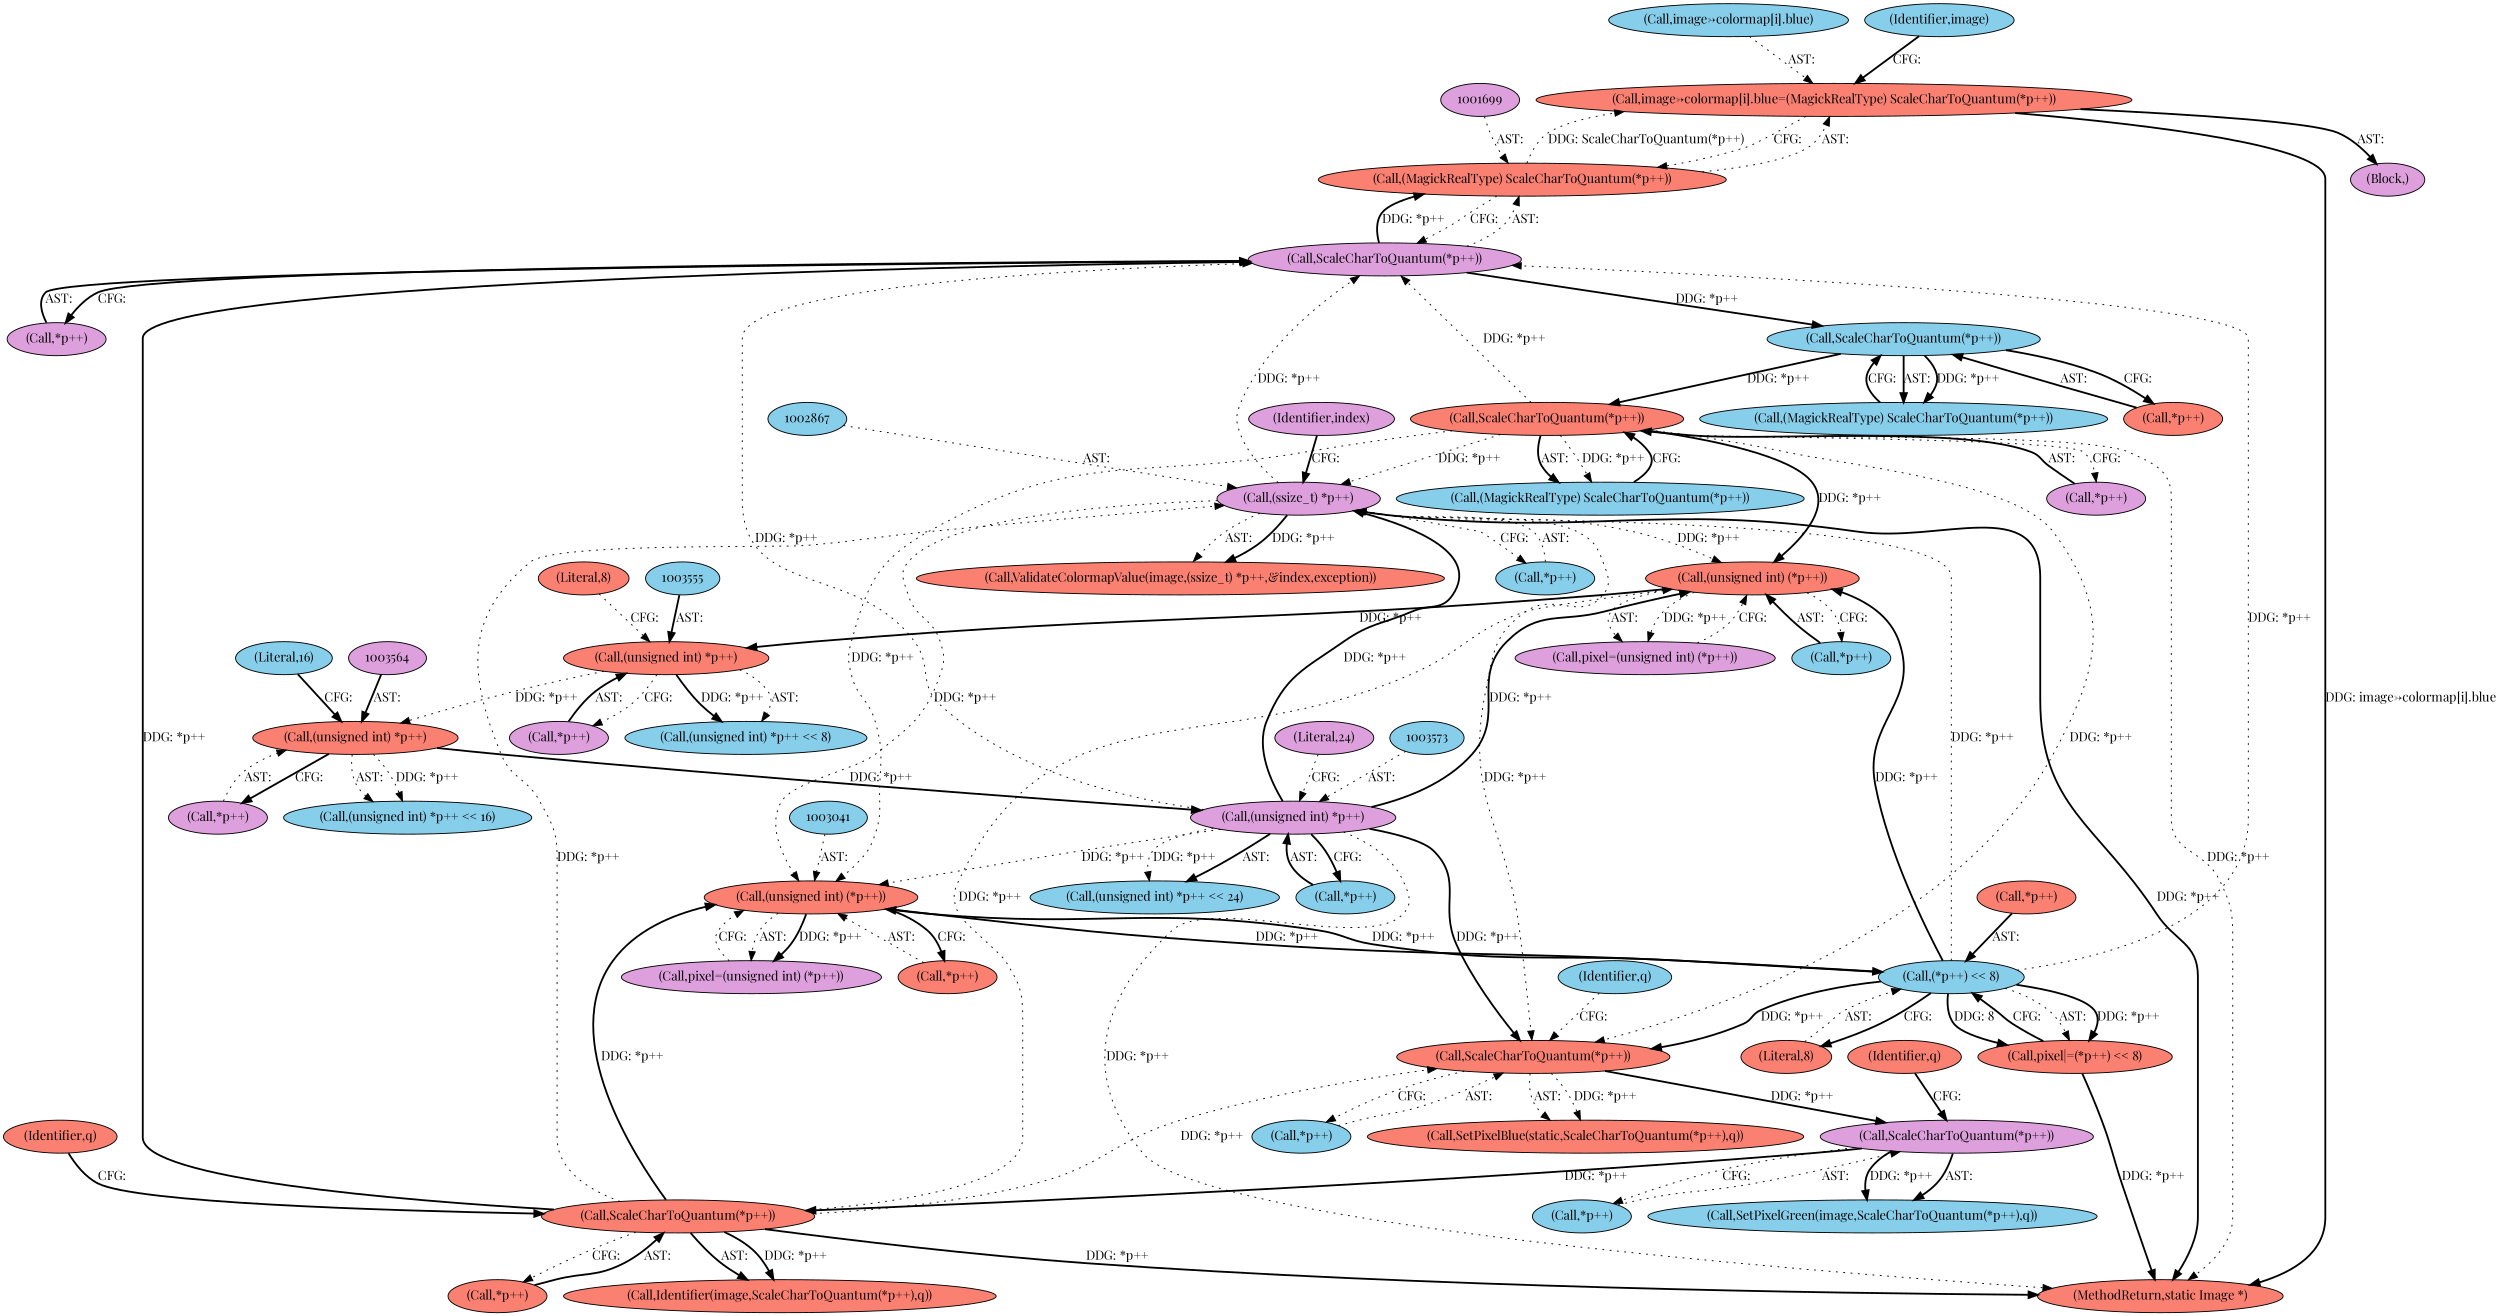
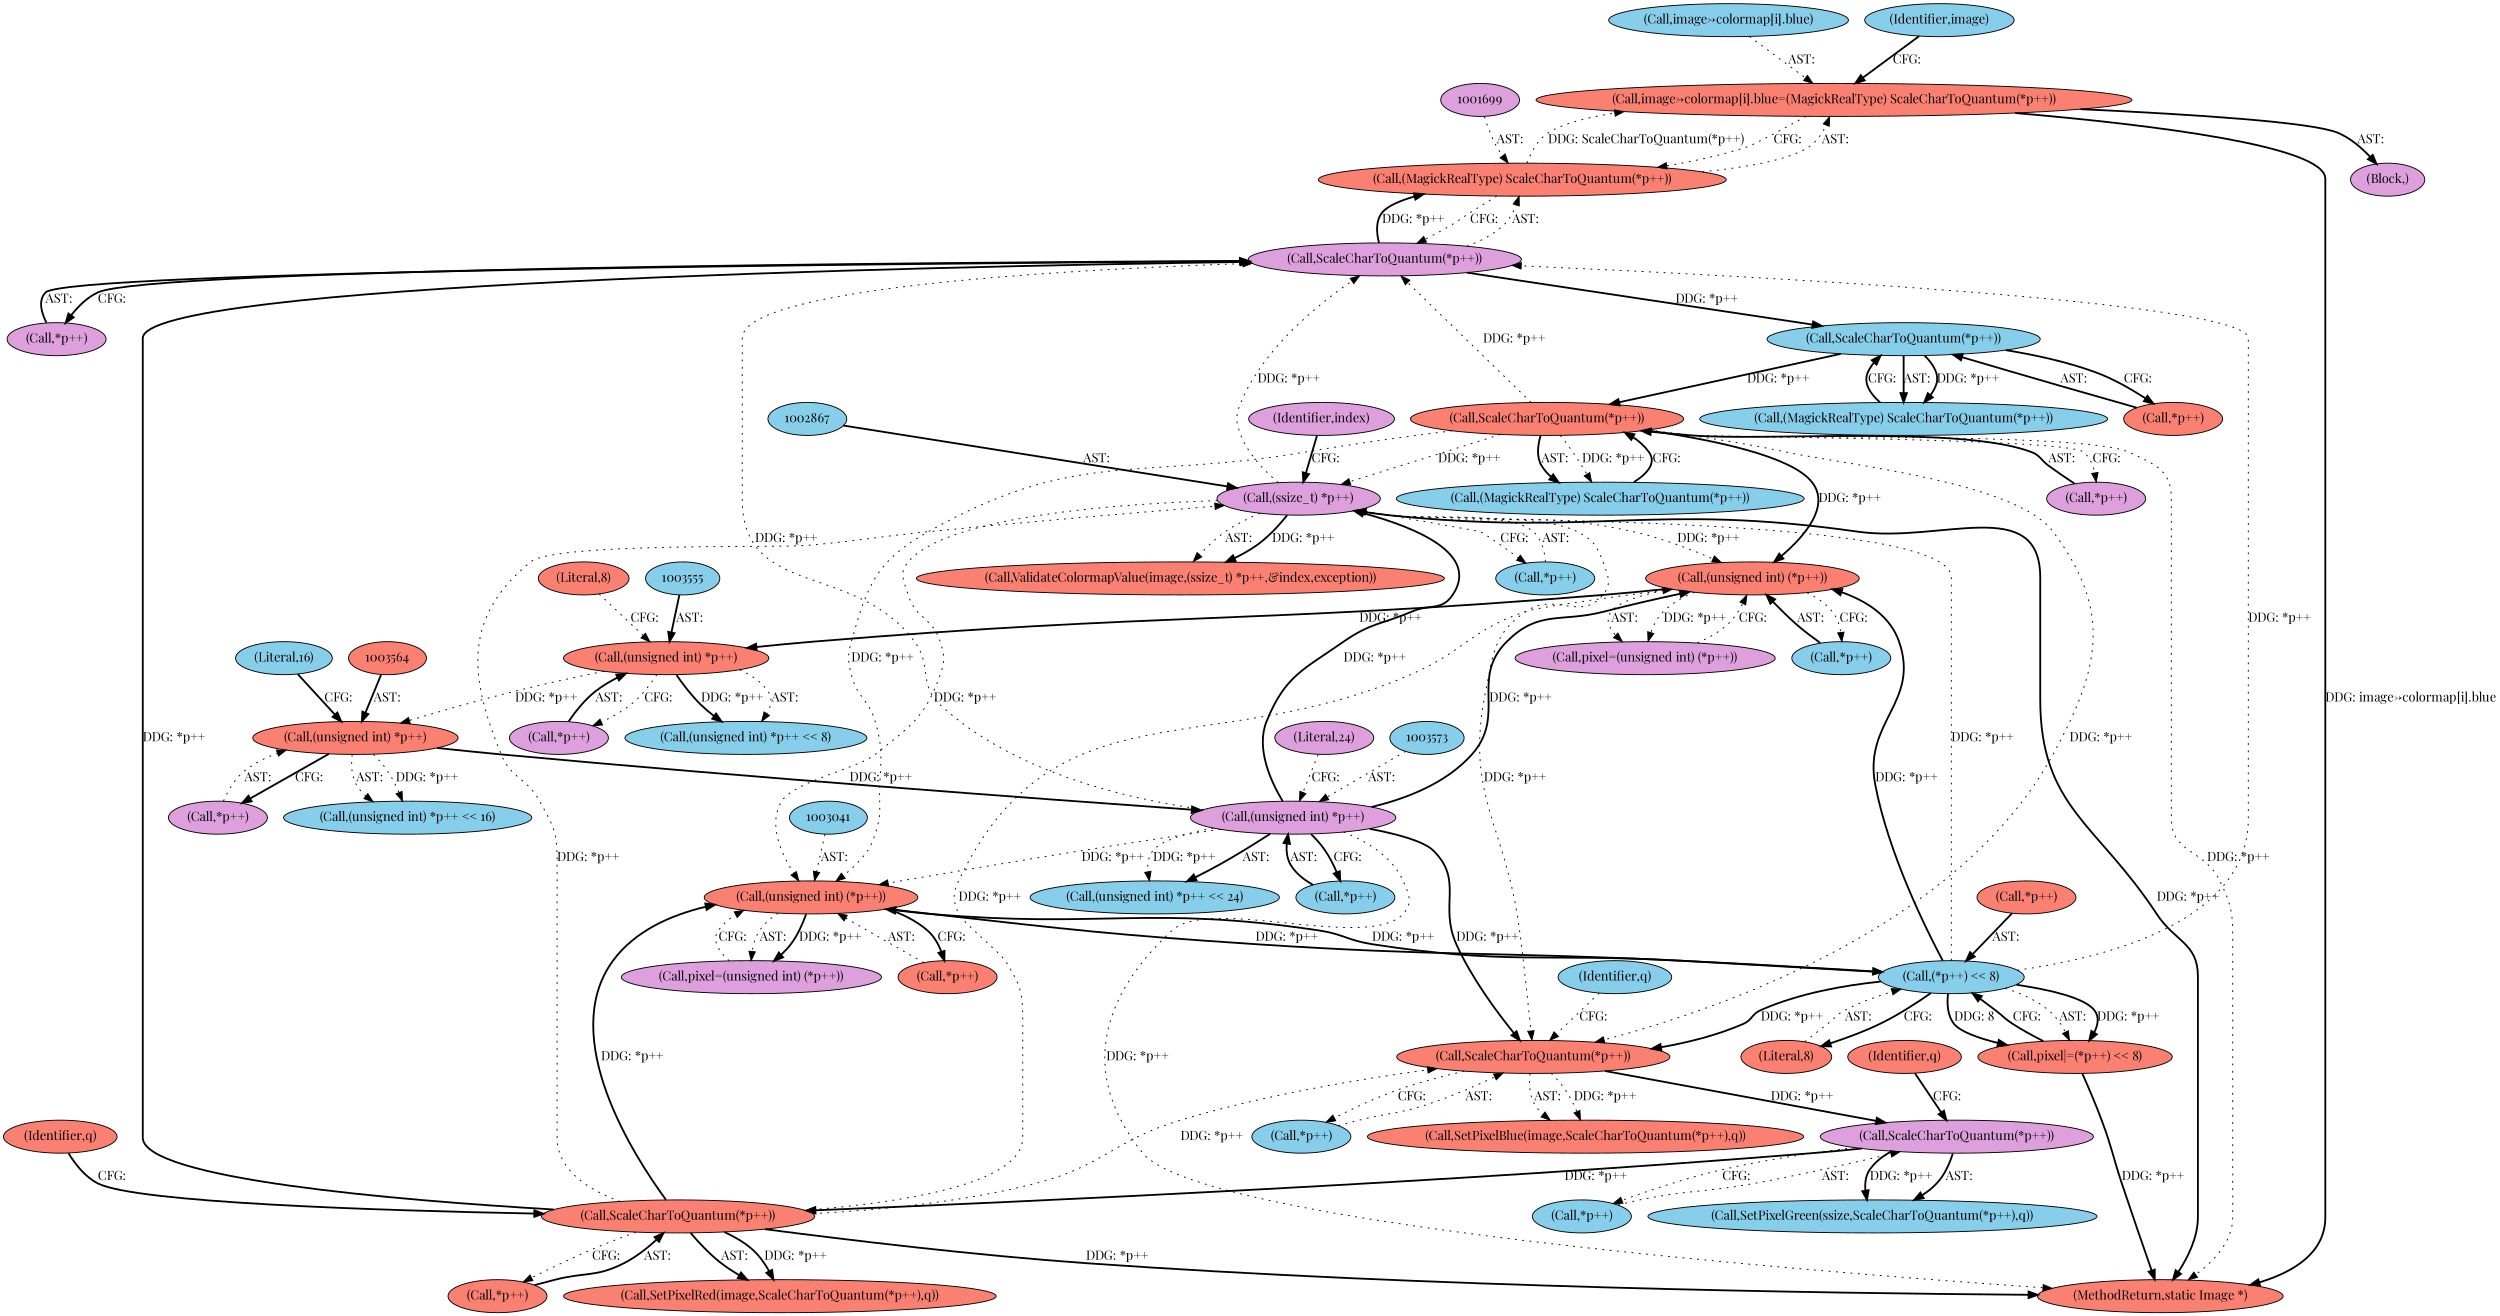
(1035, 456) -> (1035, 456)
(388, 658) -> (388, 658)
(1586, 1137) -> (1586, 1137)
(1872, 1216) -> (1872, 1216)
(780, 1296) -> (780, 1296)
